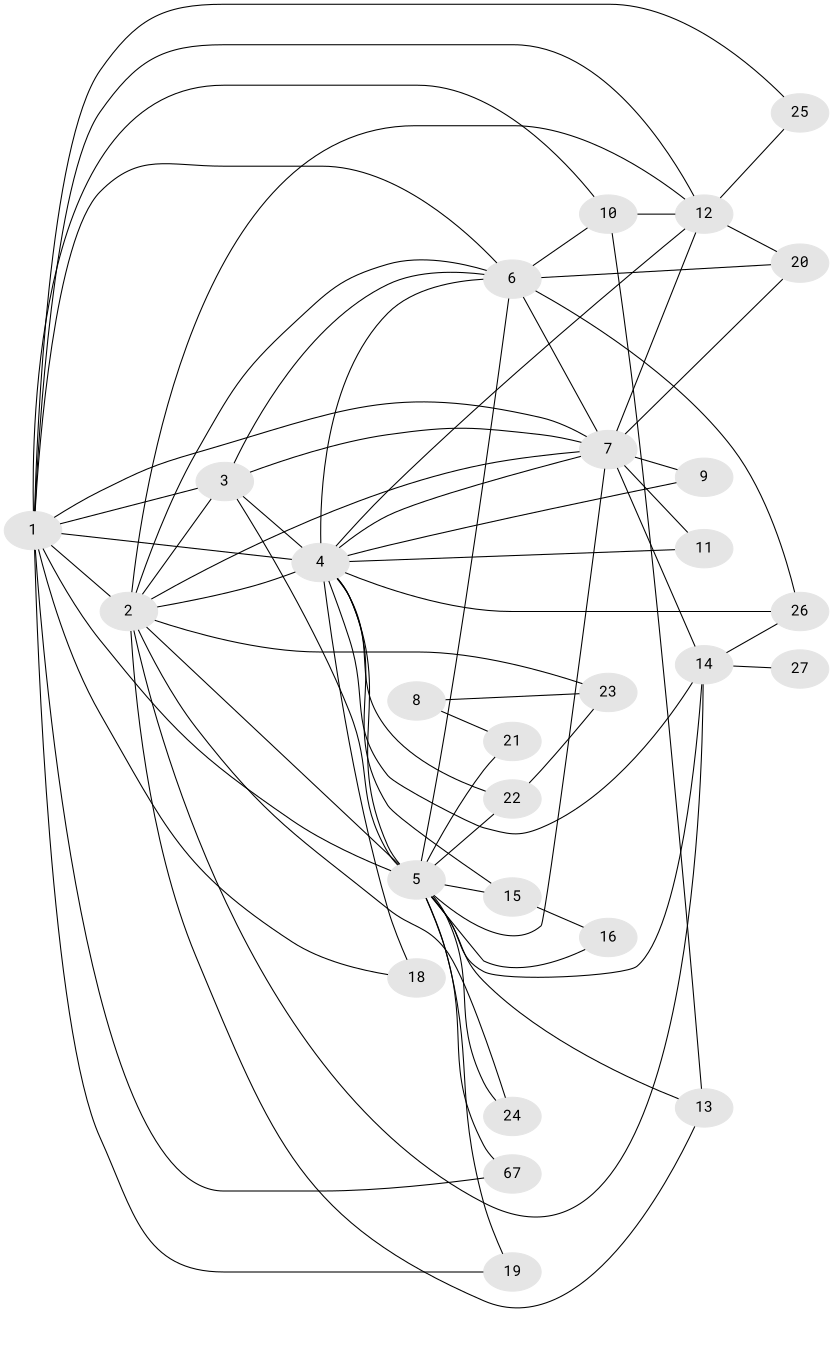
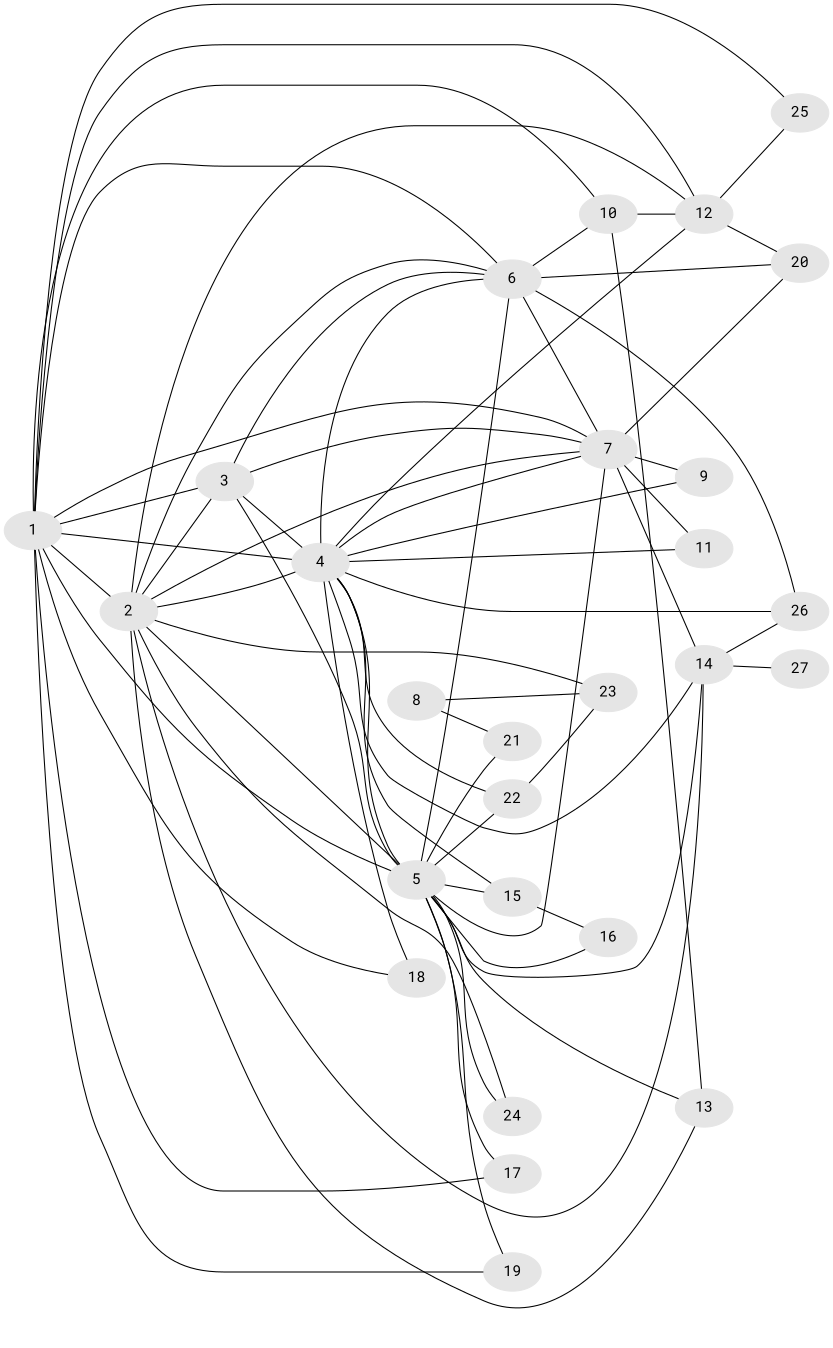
(656, 332) -> none
(512, 1174) -> (512, 1174)
